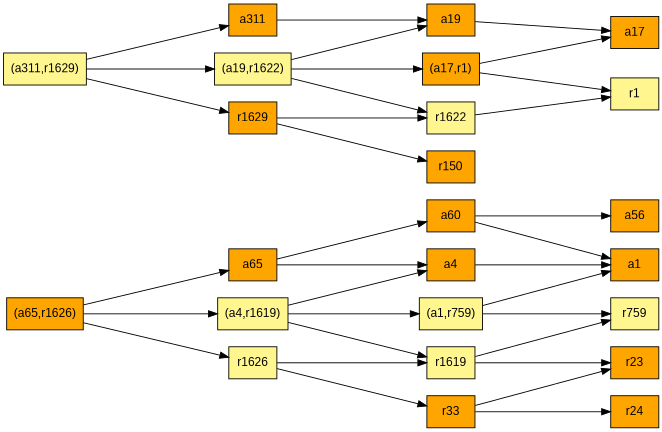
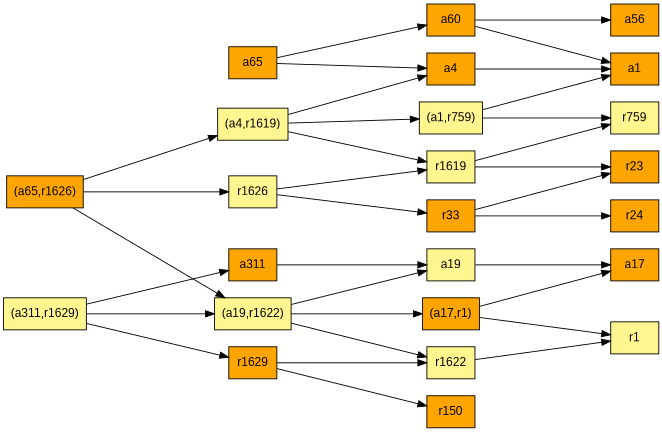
(451, 20) -> (451, 265)
(152, 289) -> (145, 251)
